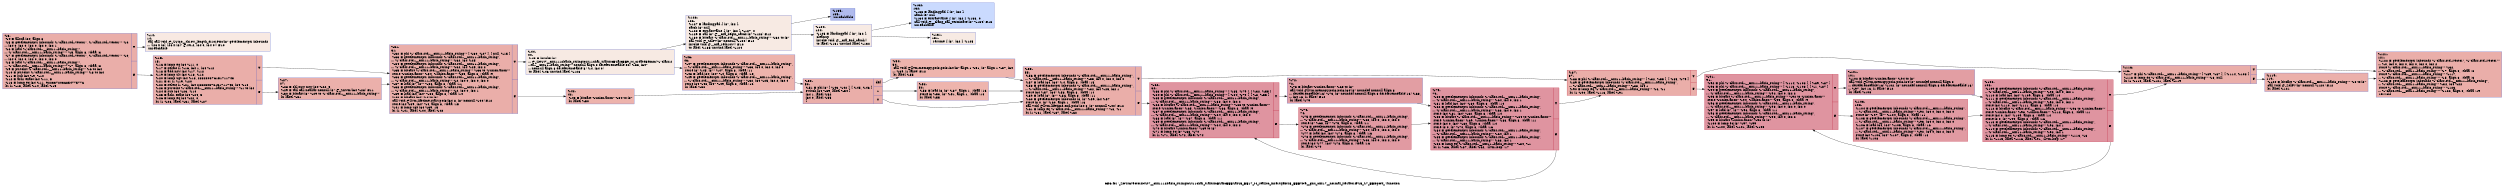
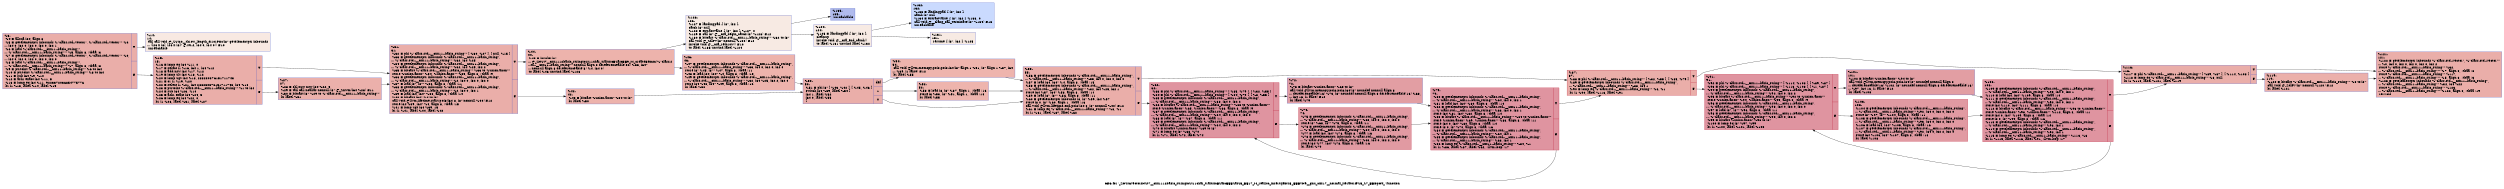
(924, 15) -> (924, 15)
(600, 62) -> (600, 62)
